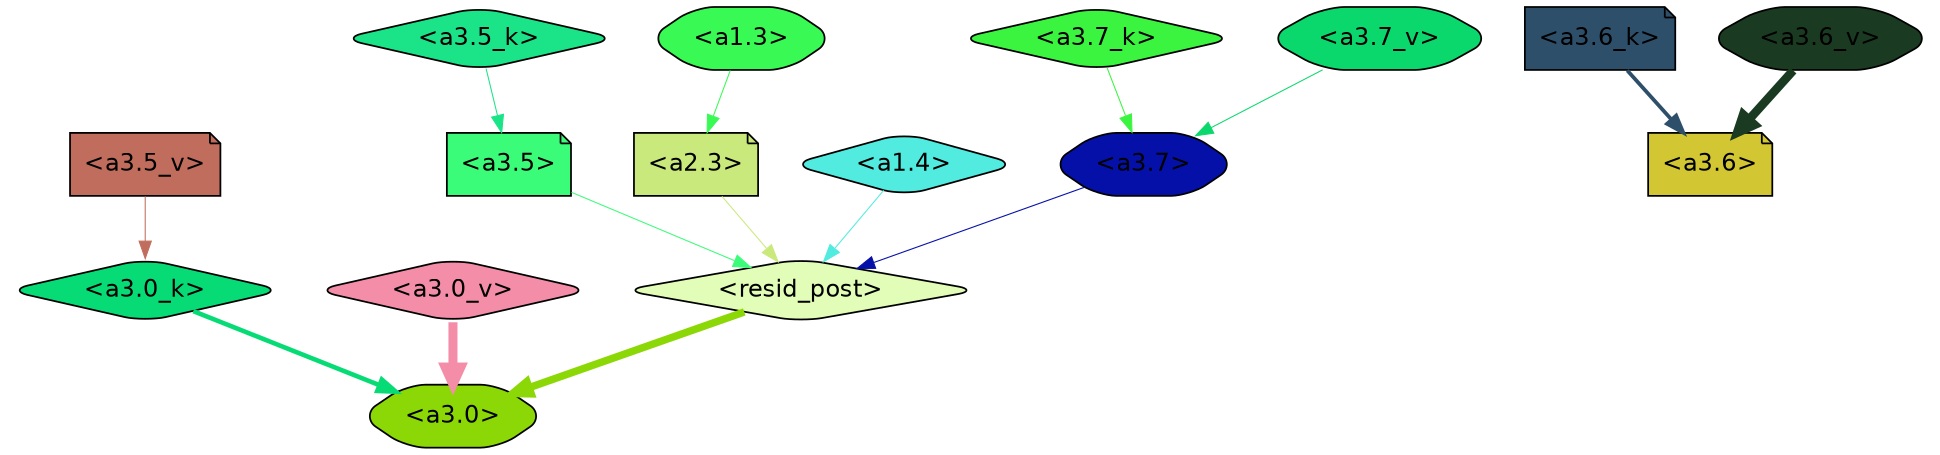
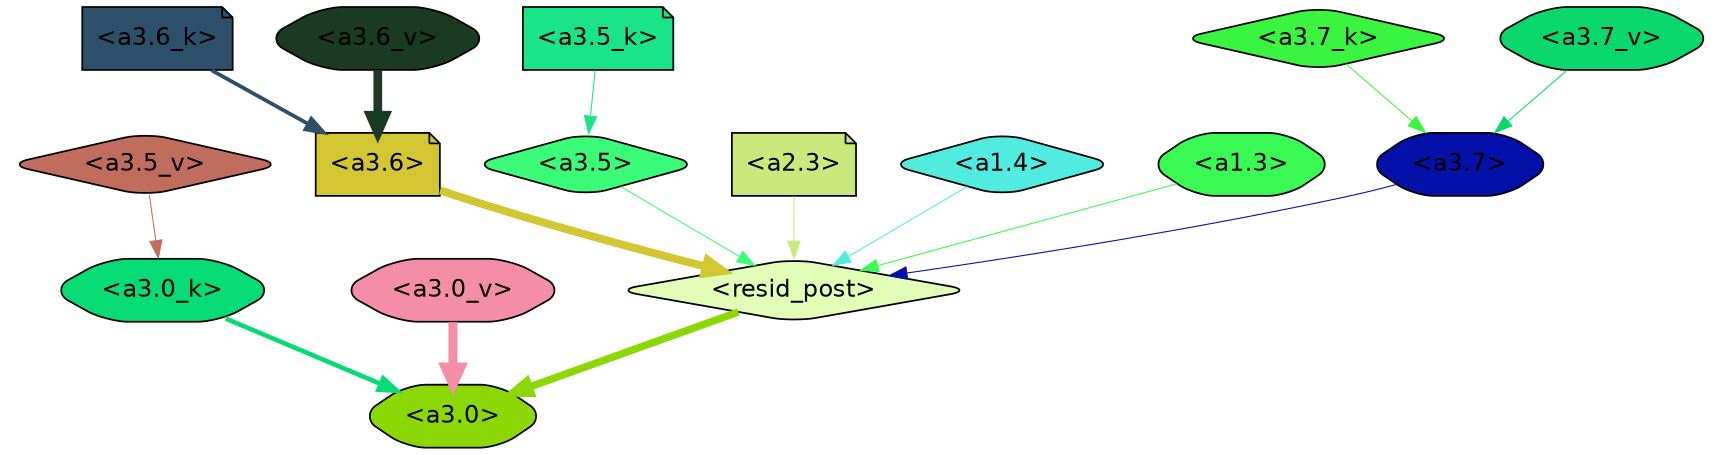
(479, 38) -> (598, 38)
(722, 93) -> (1027, 225)
(145, 164) -> (145, 164)
(509, 164) -> (586, 164)
none -> (572, 231)
(145, 290) -> (163, 290)
(453, 290) -> (453, 290)
